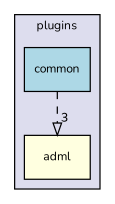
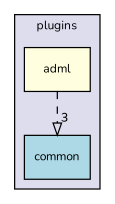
(57, 107) -> (57, 107)
